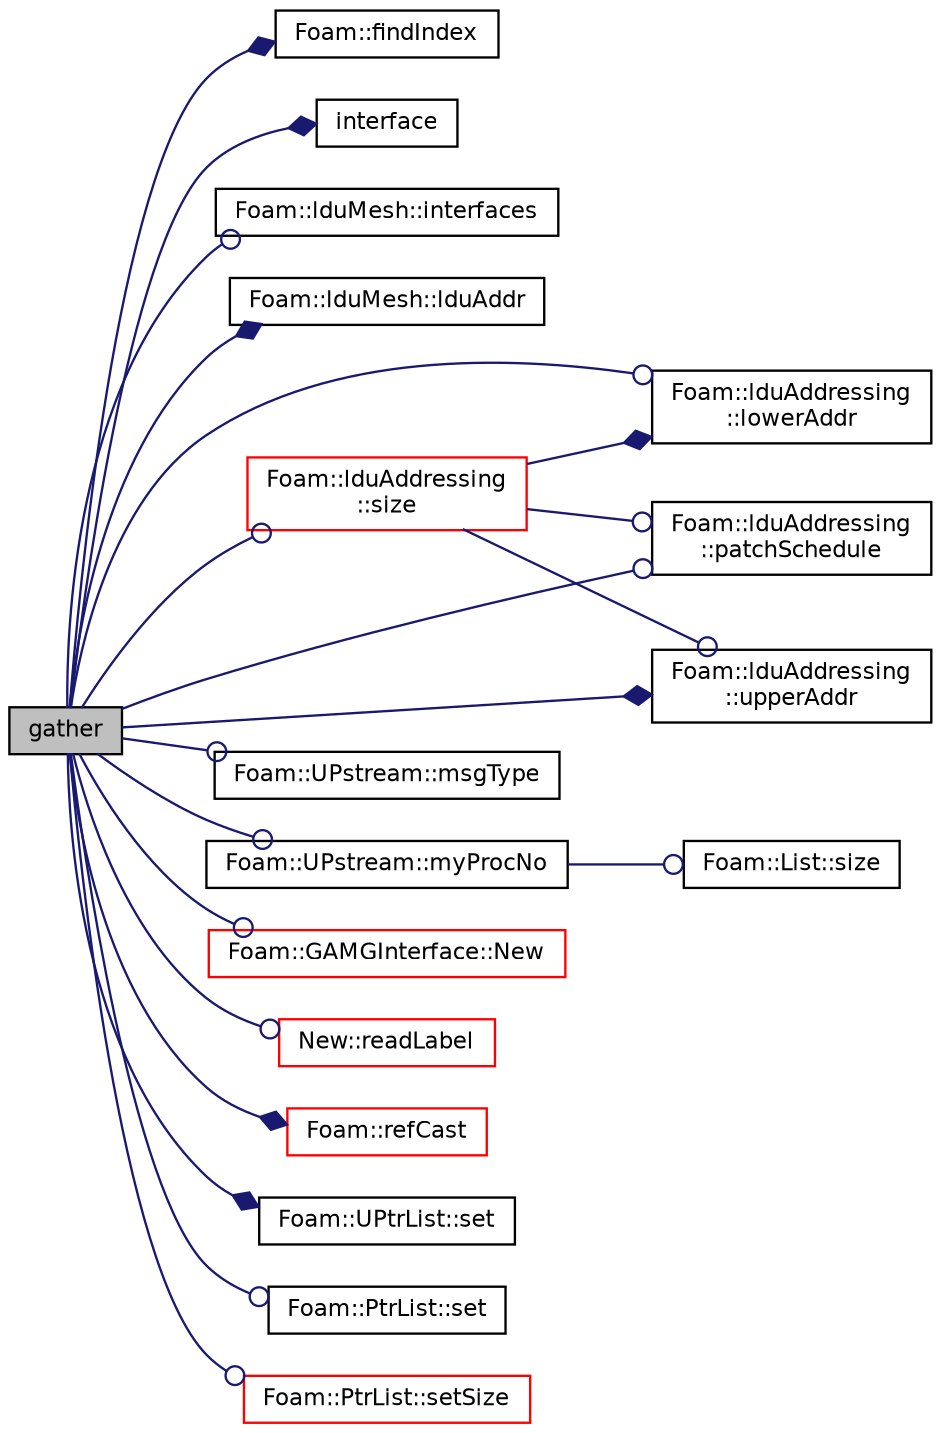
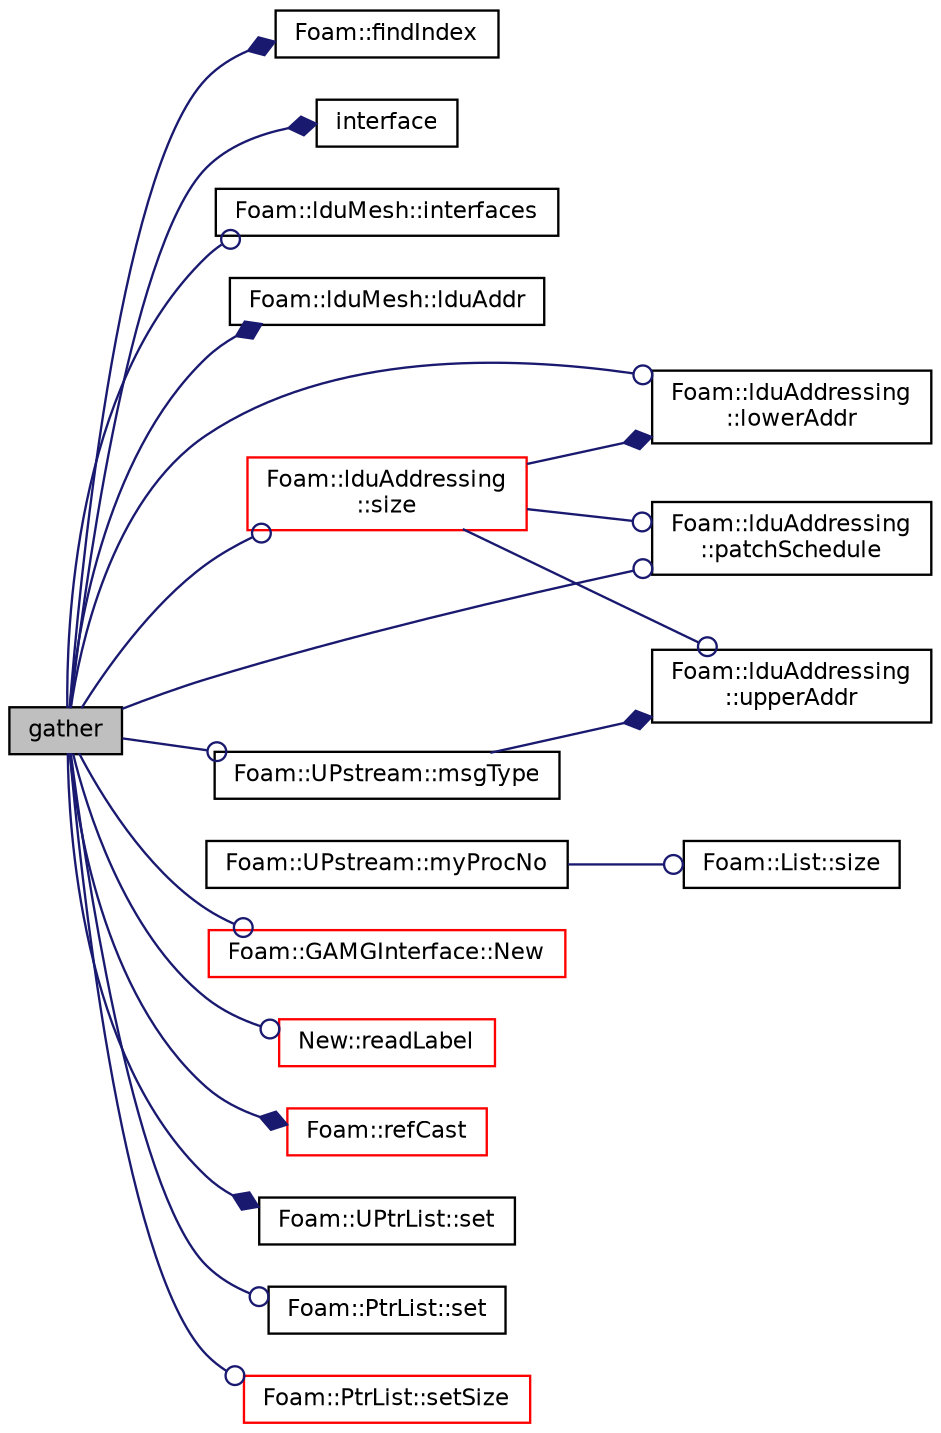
(373, 712) -> (557, 738)
(171, 802) -> none
